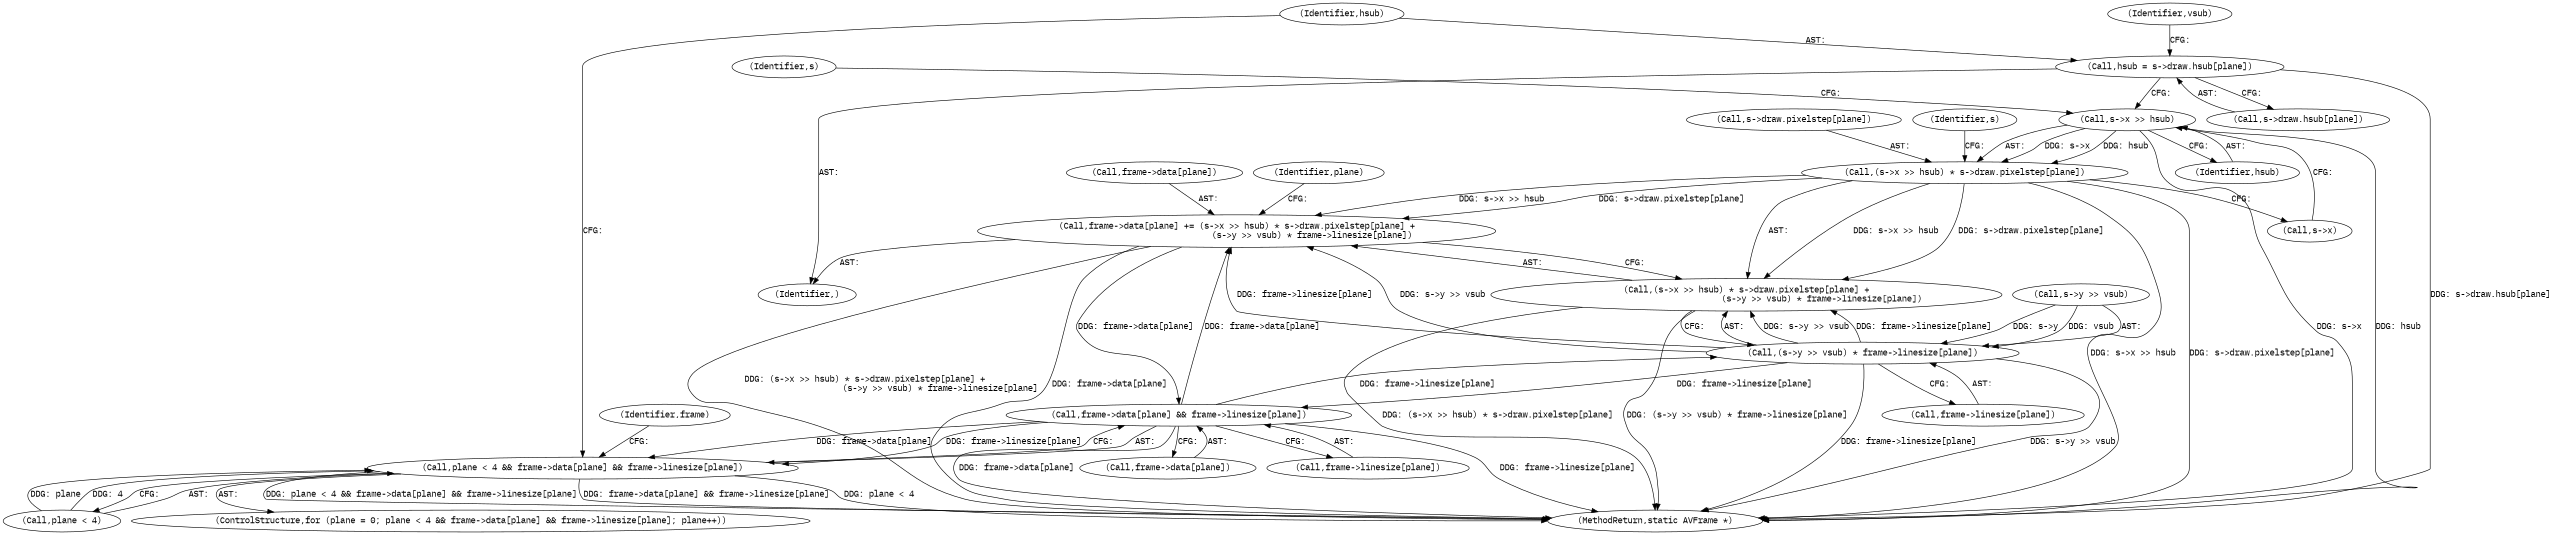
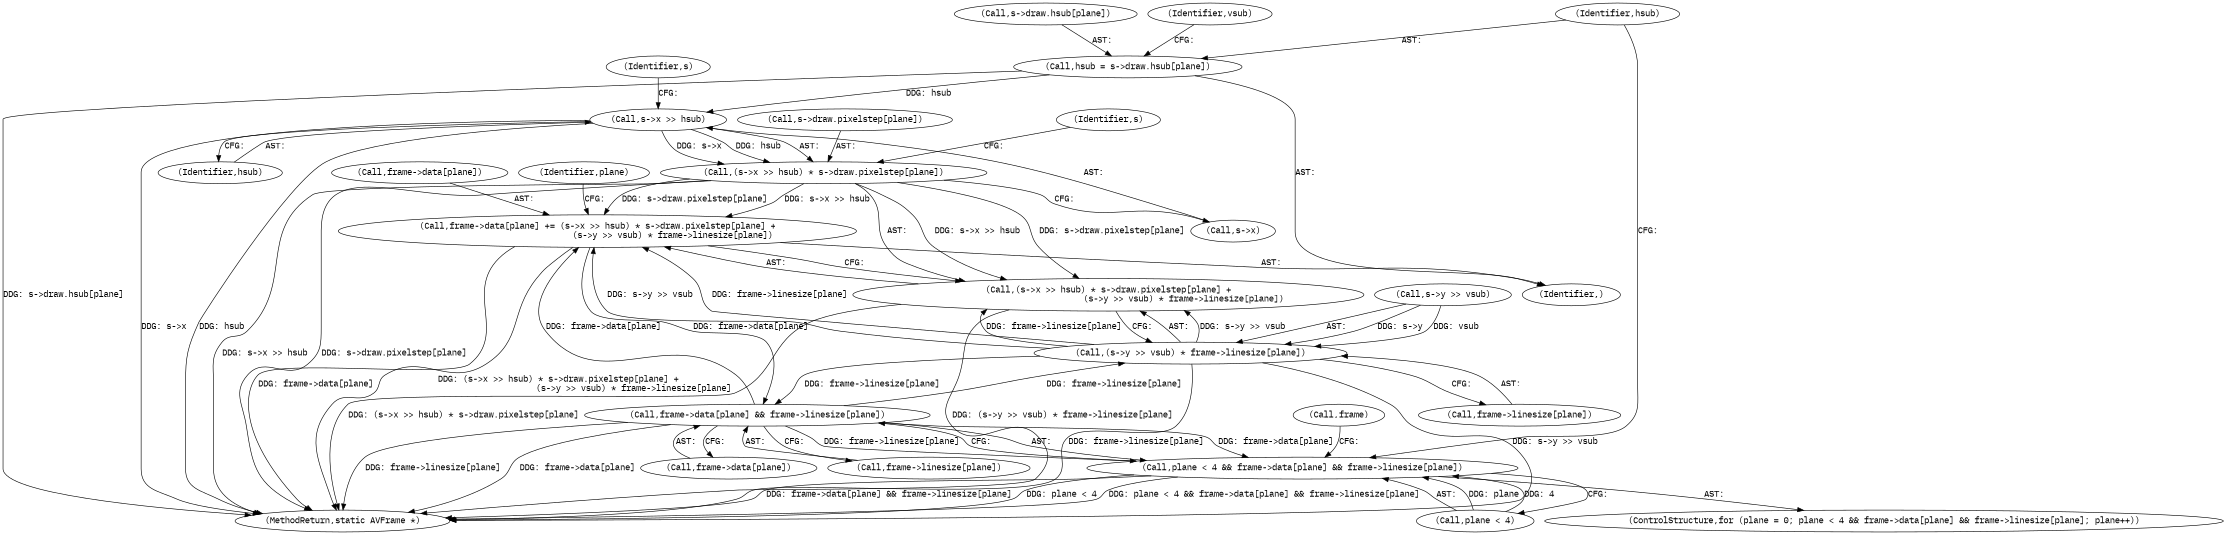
(2231, 92) -> none
(2164, 93) -> (929, 93)
(2326, 173) -> (1096, 173)
(665, 415) -> (1339, 415)
